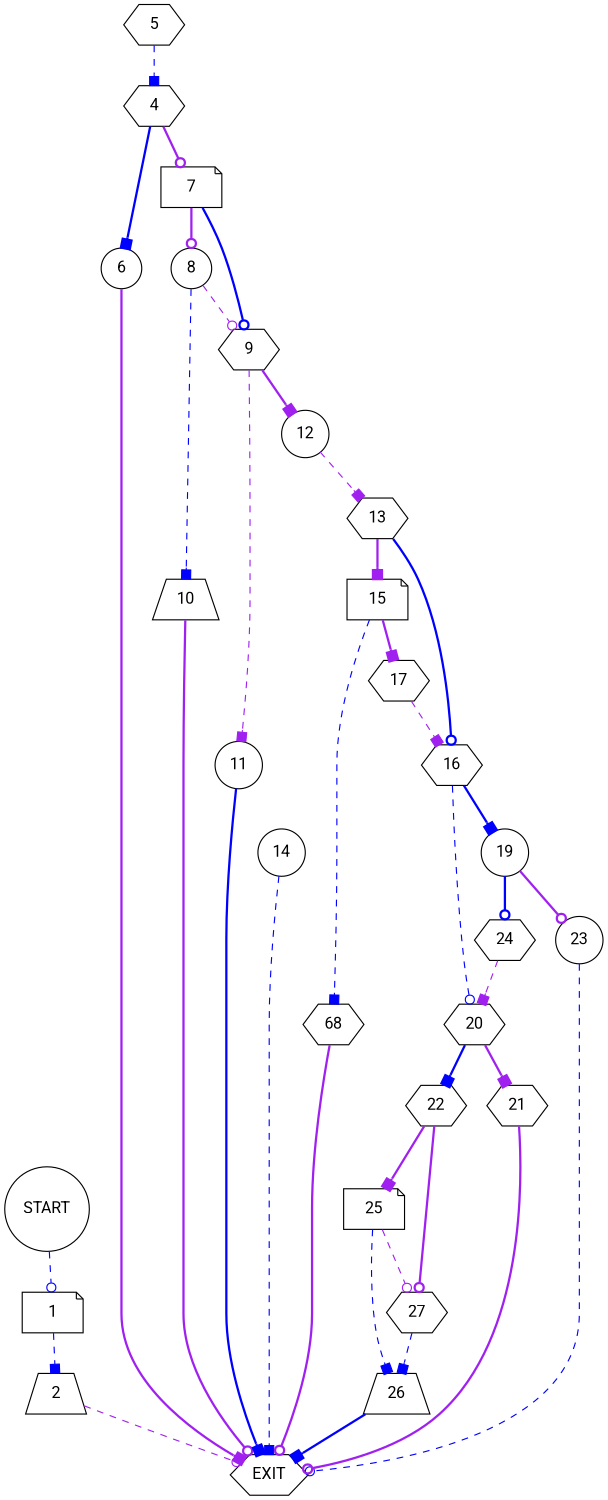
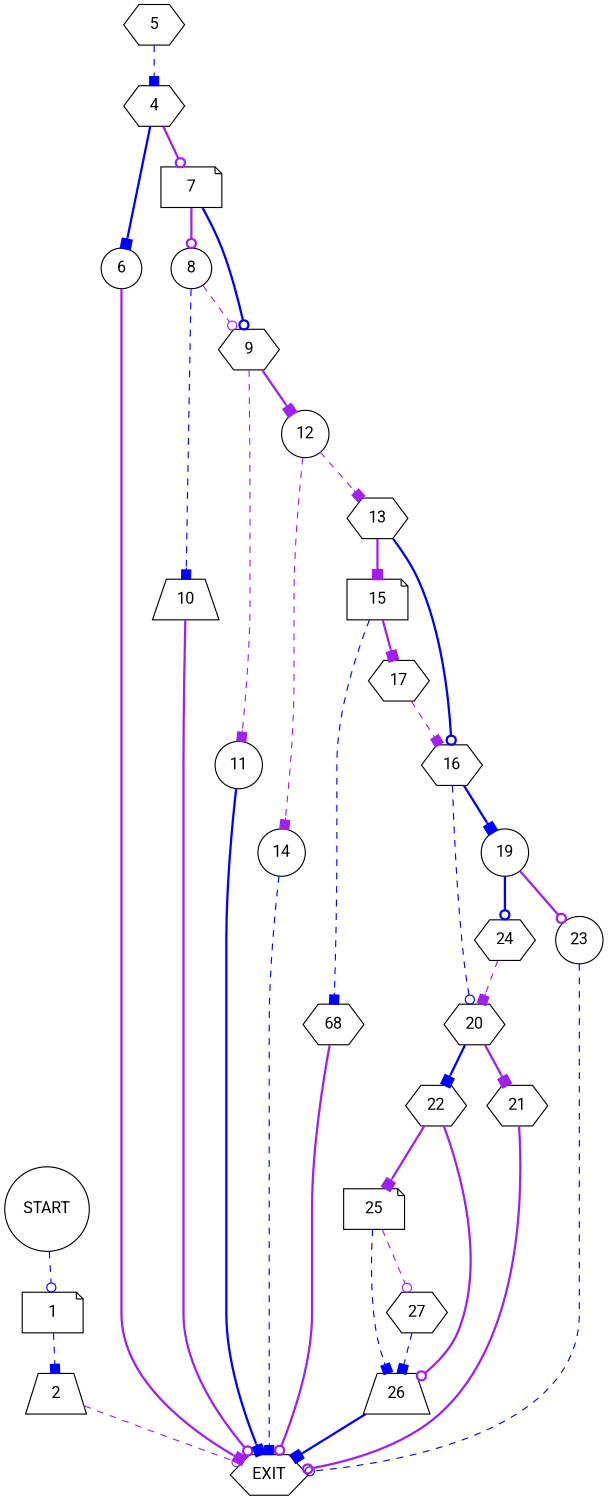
none -> (294, 638)
(427, 1204) -> (470, 1255)
